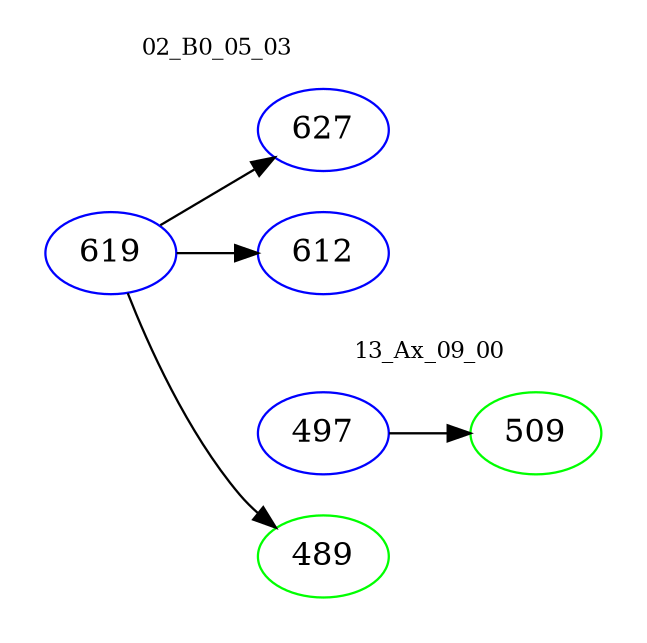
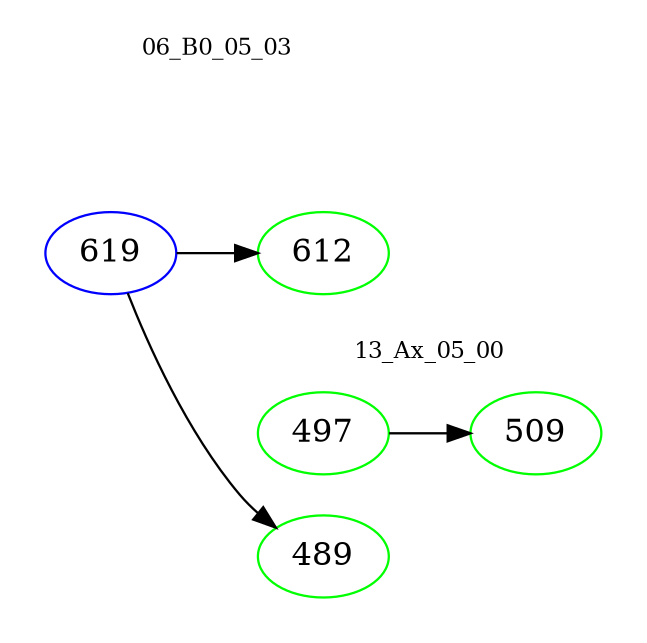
(217, 49) -> (217, 49)
(323, 130) -> none
(323, 253) -> (323, 253)
(430, 352) -> (430, 352)
(323, 433) -> (323, 433)
